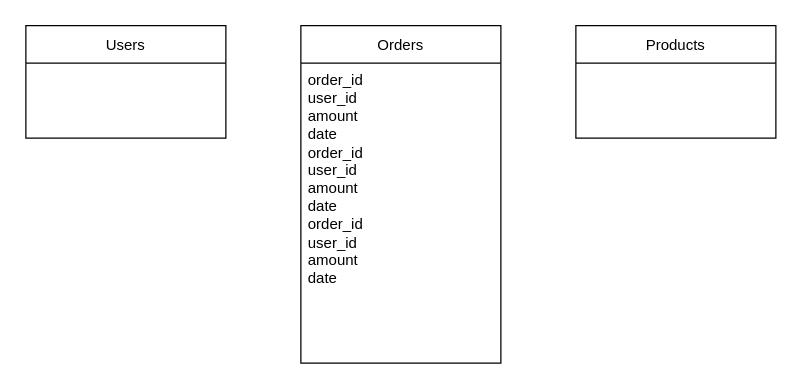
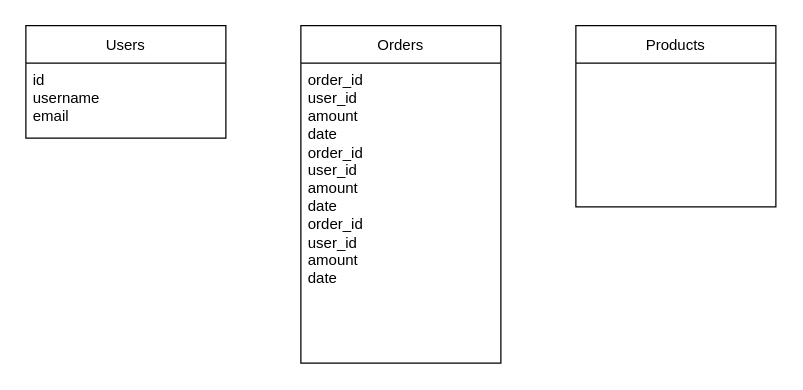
(676, 82) -> (676, 116)
none -> (126, 101)
